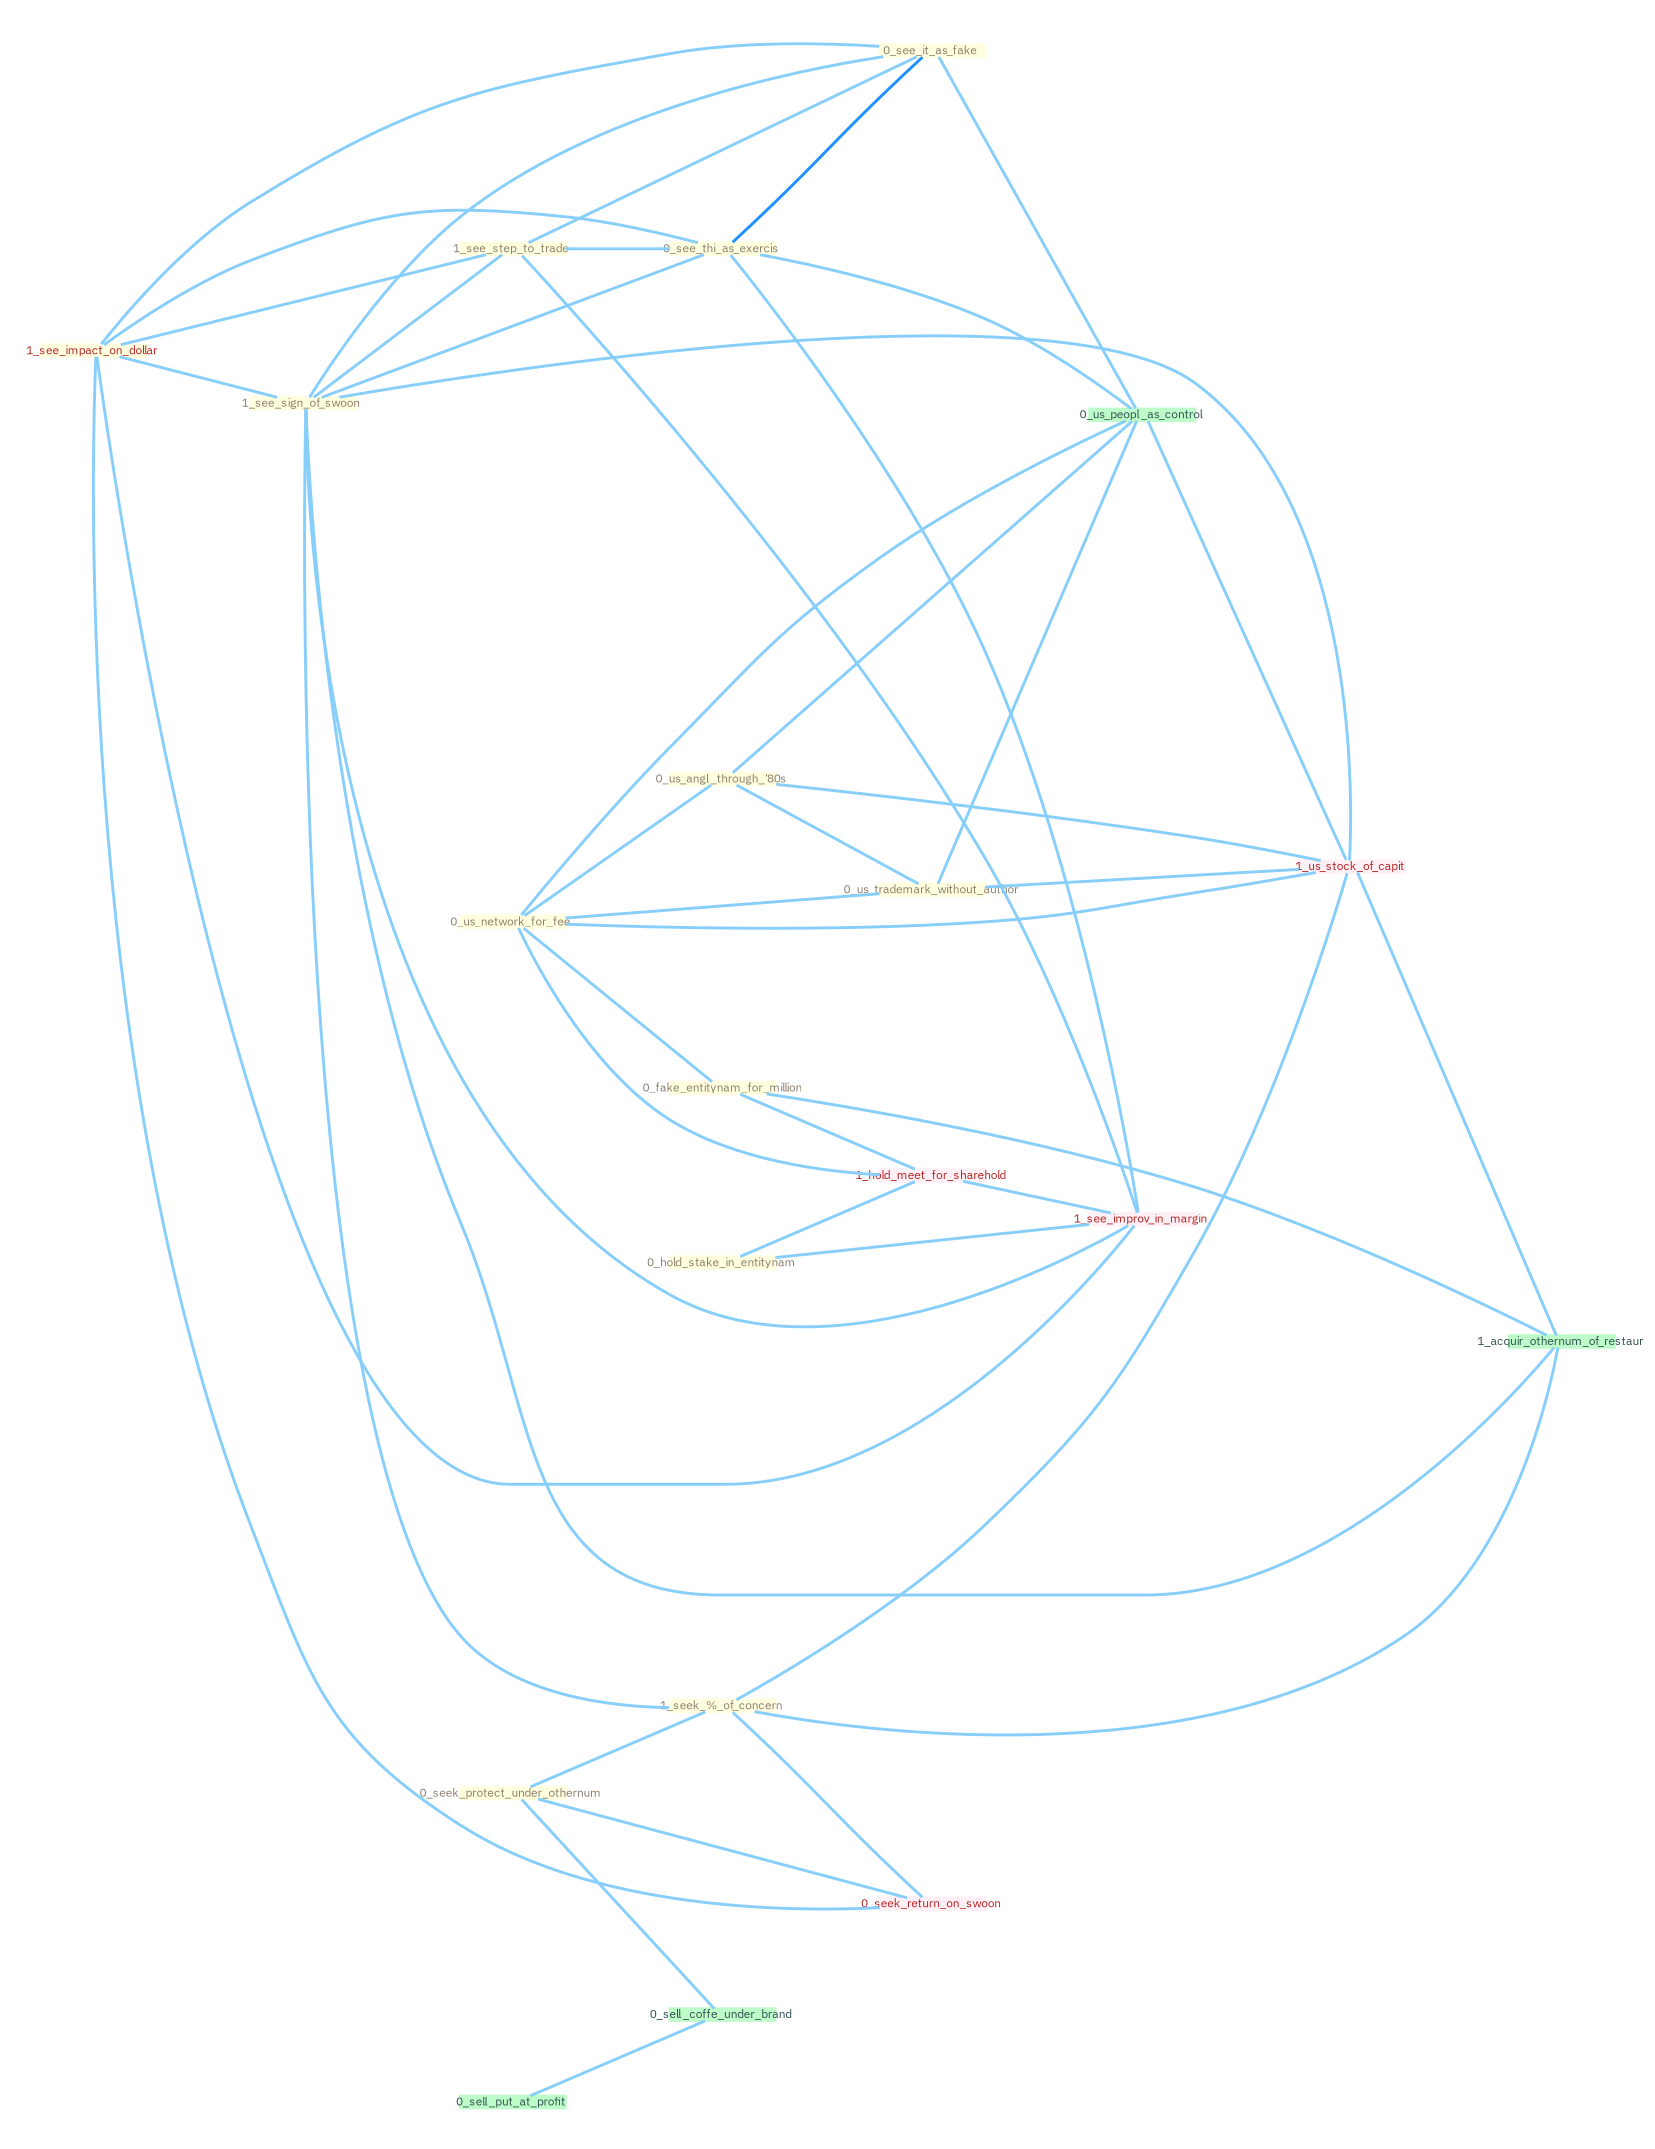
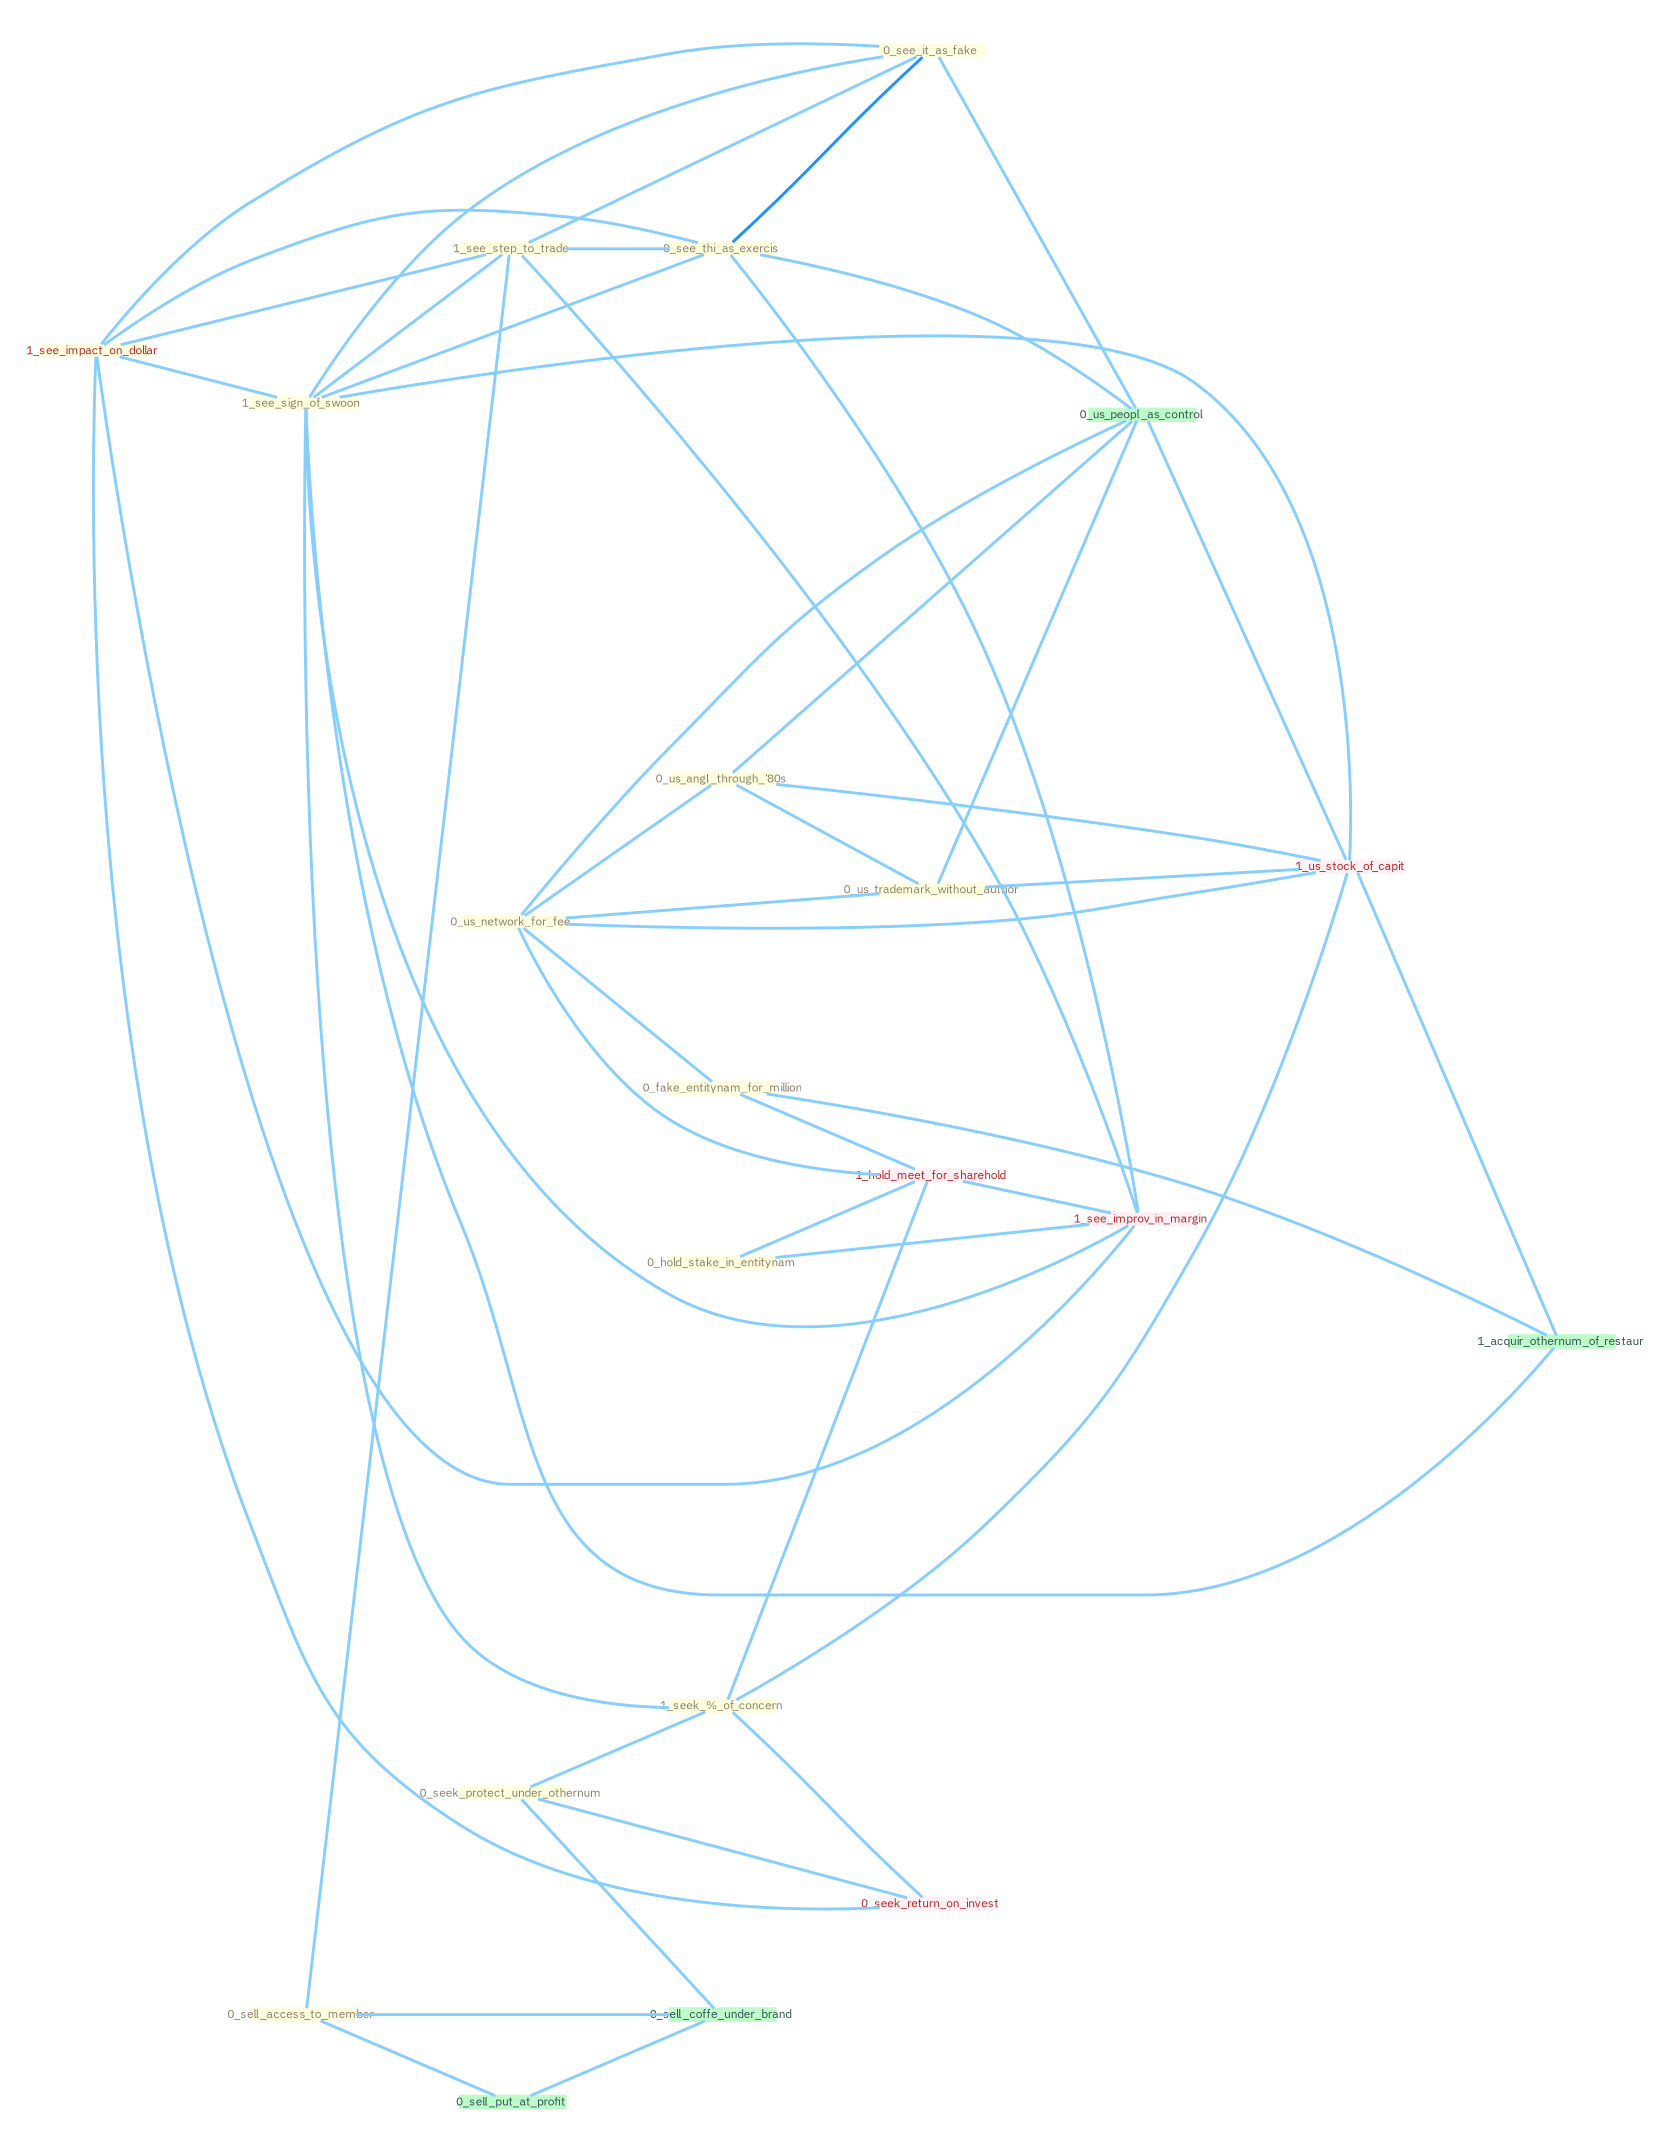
(1252, 1703) -> (828, 1441)
(932, 1904) -> (932, 1904)
none -> (303, 2015)
